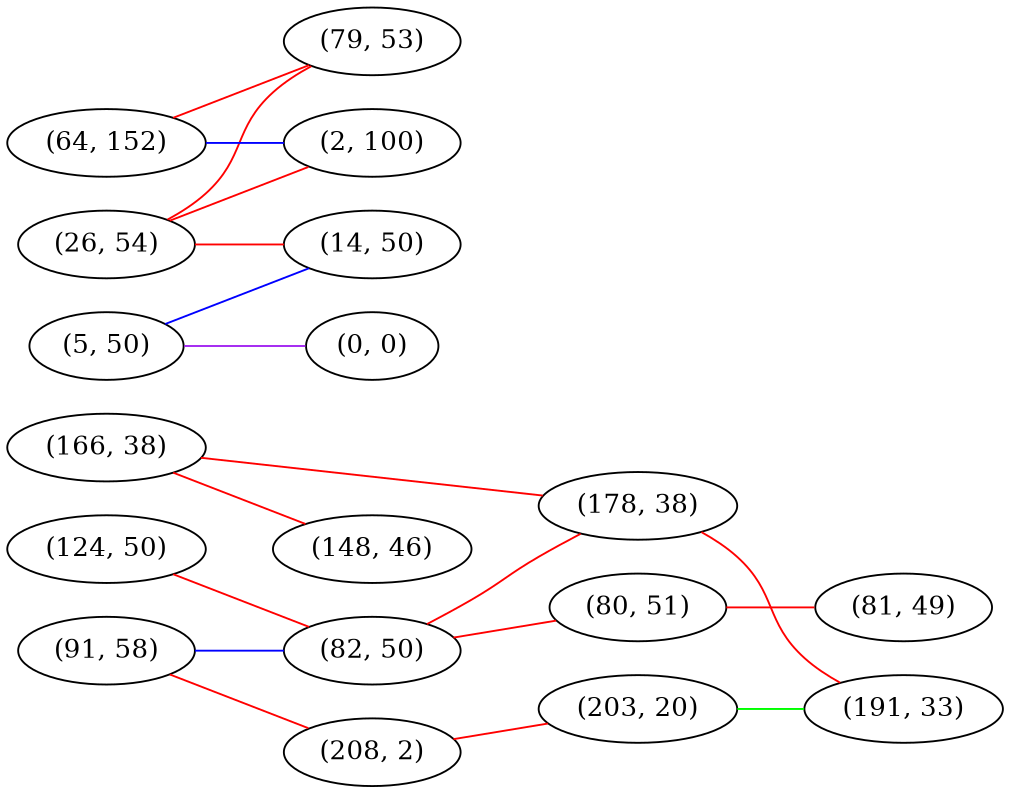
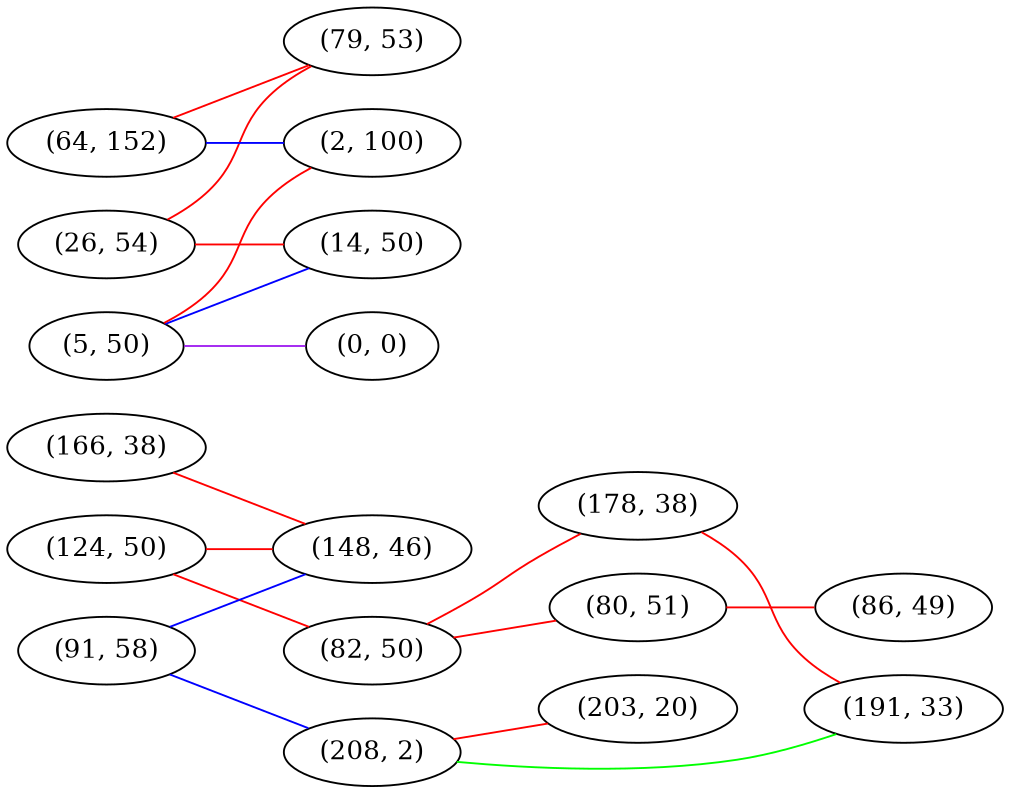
(239, 194) -> (234, 256)
(372, 477) -> none
none -> (239, 549)
(904, 607) -> (904, 607)
(239, 651) -> (221, 607)
(239, 701) -> (239, 701)
(771, 709) -> (648, 768)
